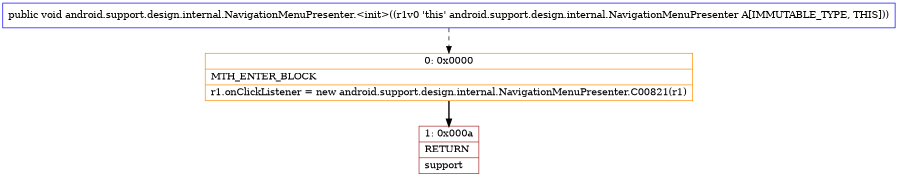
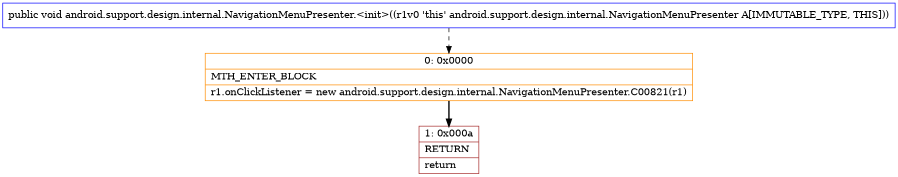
(444, 165) -> (440, 165)
